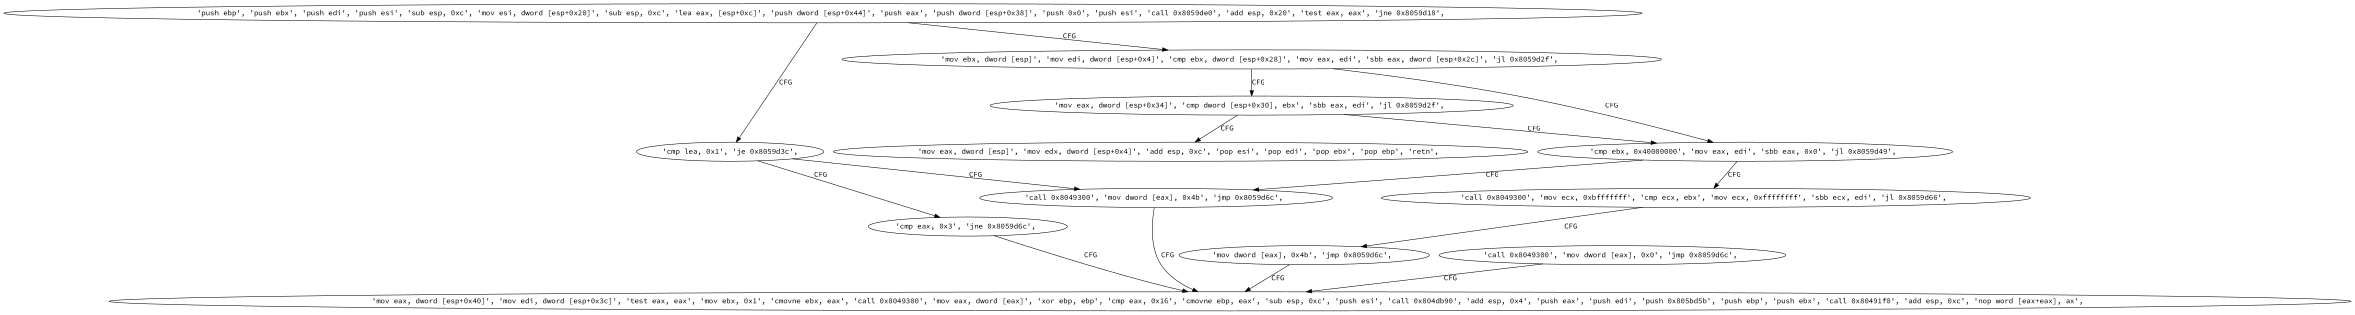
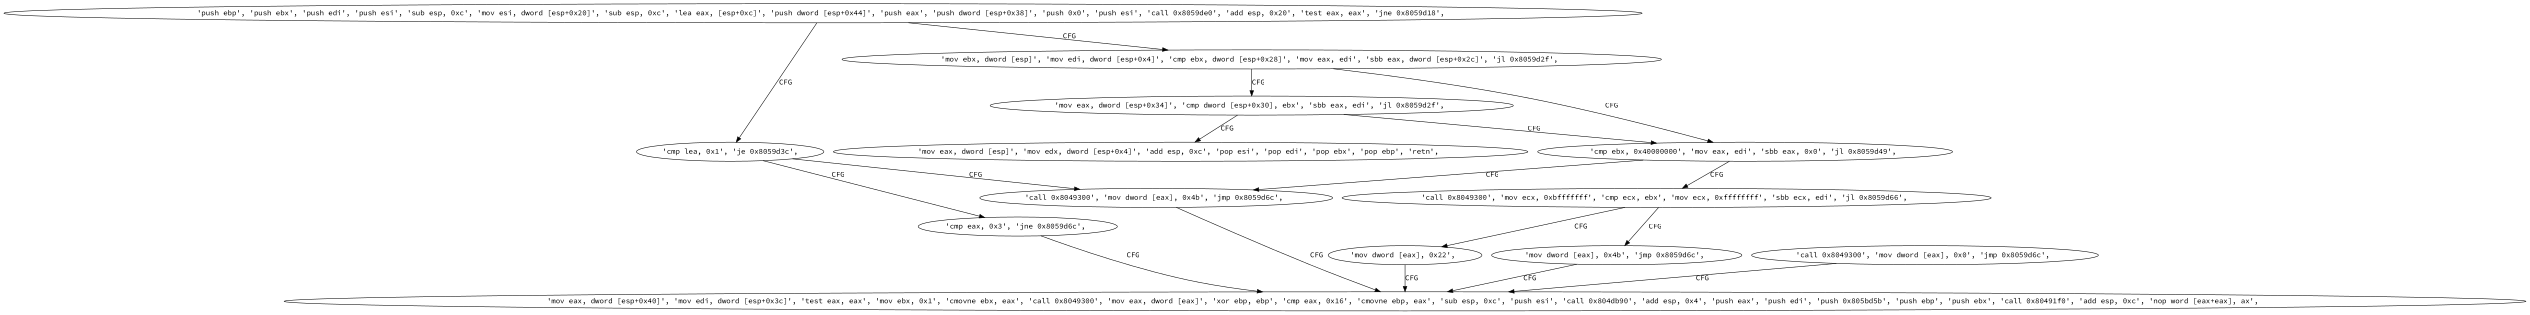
none -> (1405, 255)
